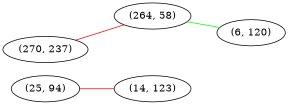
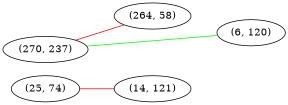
(203, 25) -> (152, 41)
(45, 89) -> (45, 89)
(153, 89) -> (153, 89)
